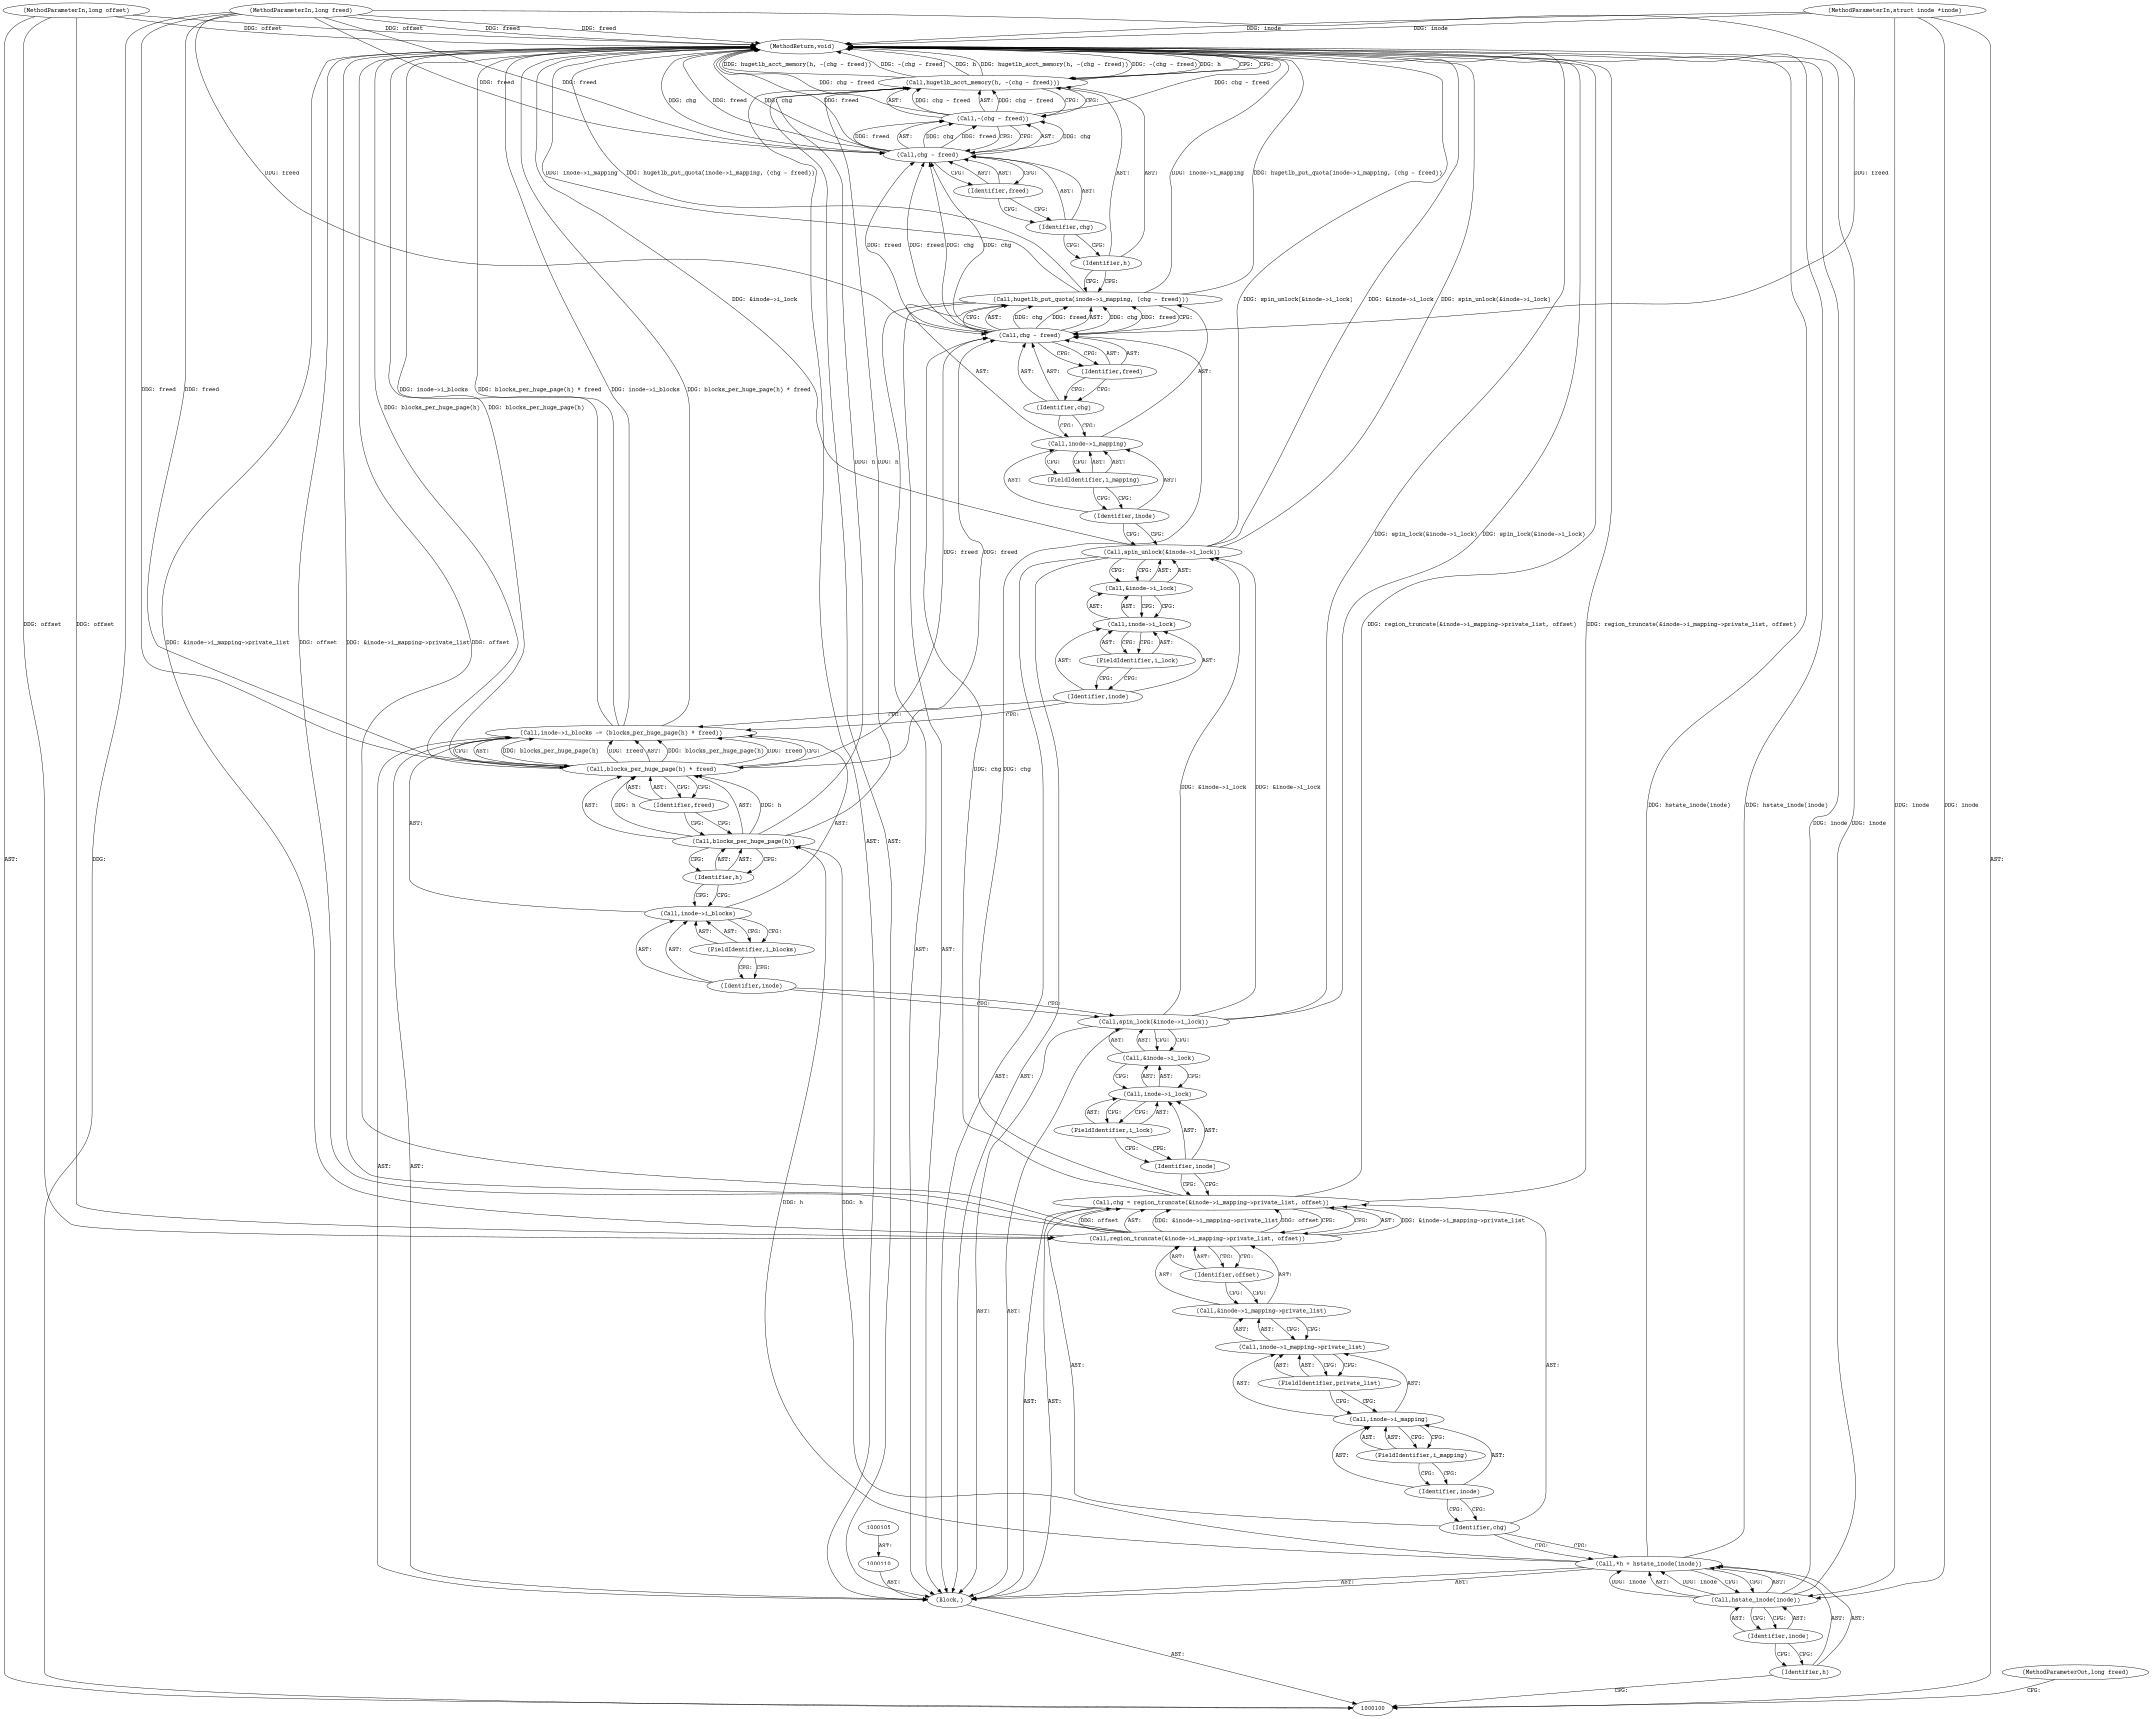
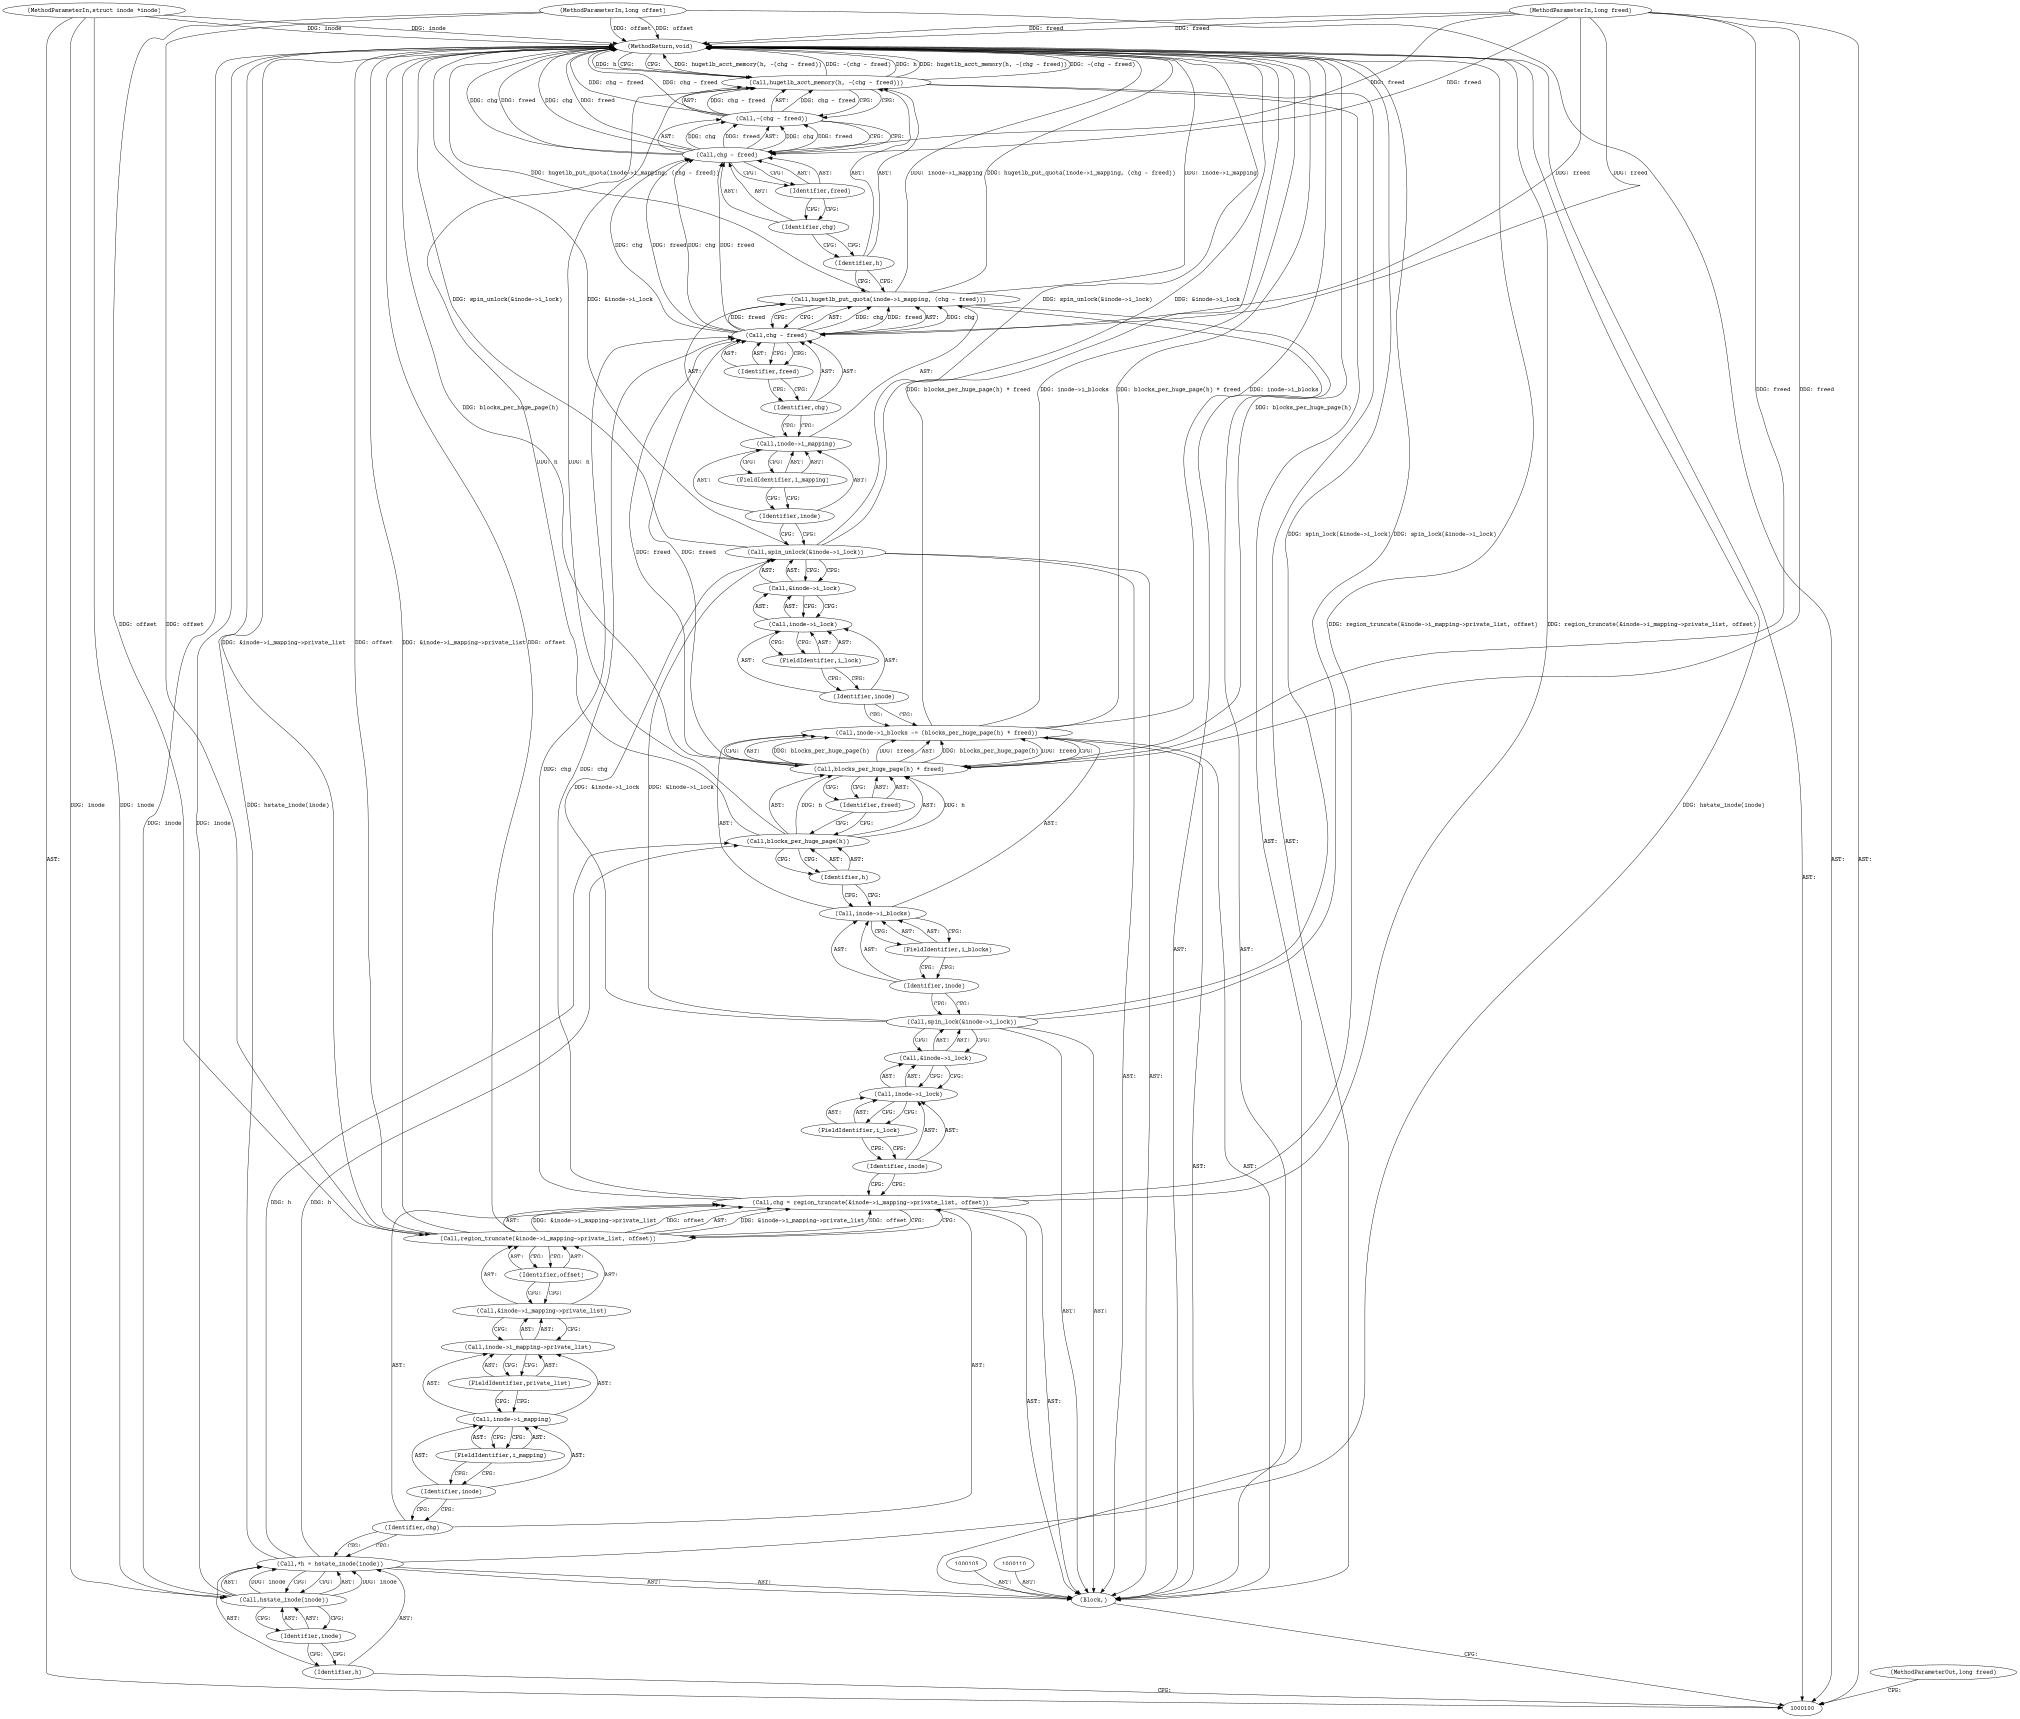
none -> (1687, 459)
(101, 859) -> (1867, 859)
(879, 1544) -> (1000, 1586)
(1180, 1654) -> (1473, 1654)
